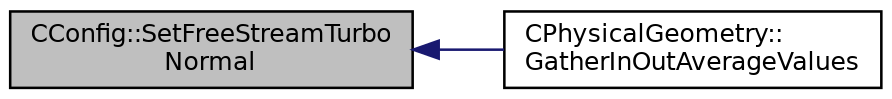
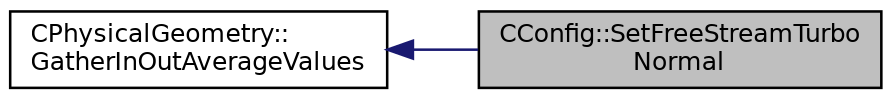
(471, 50) -> (446, 50)
